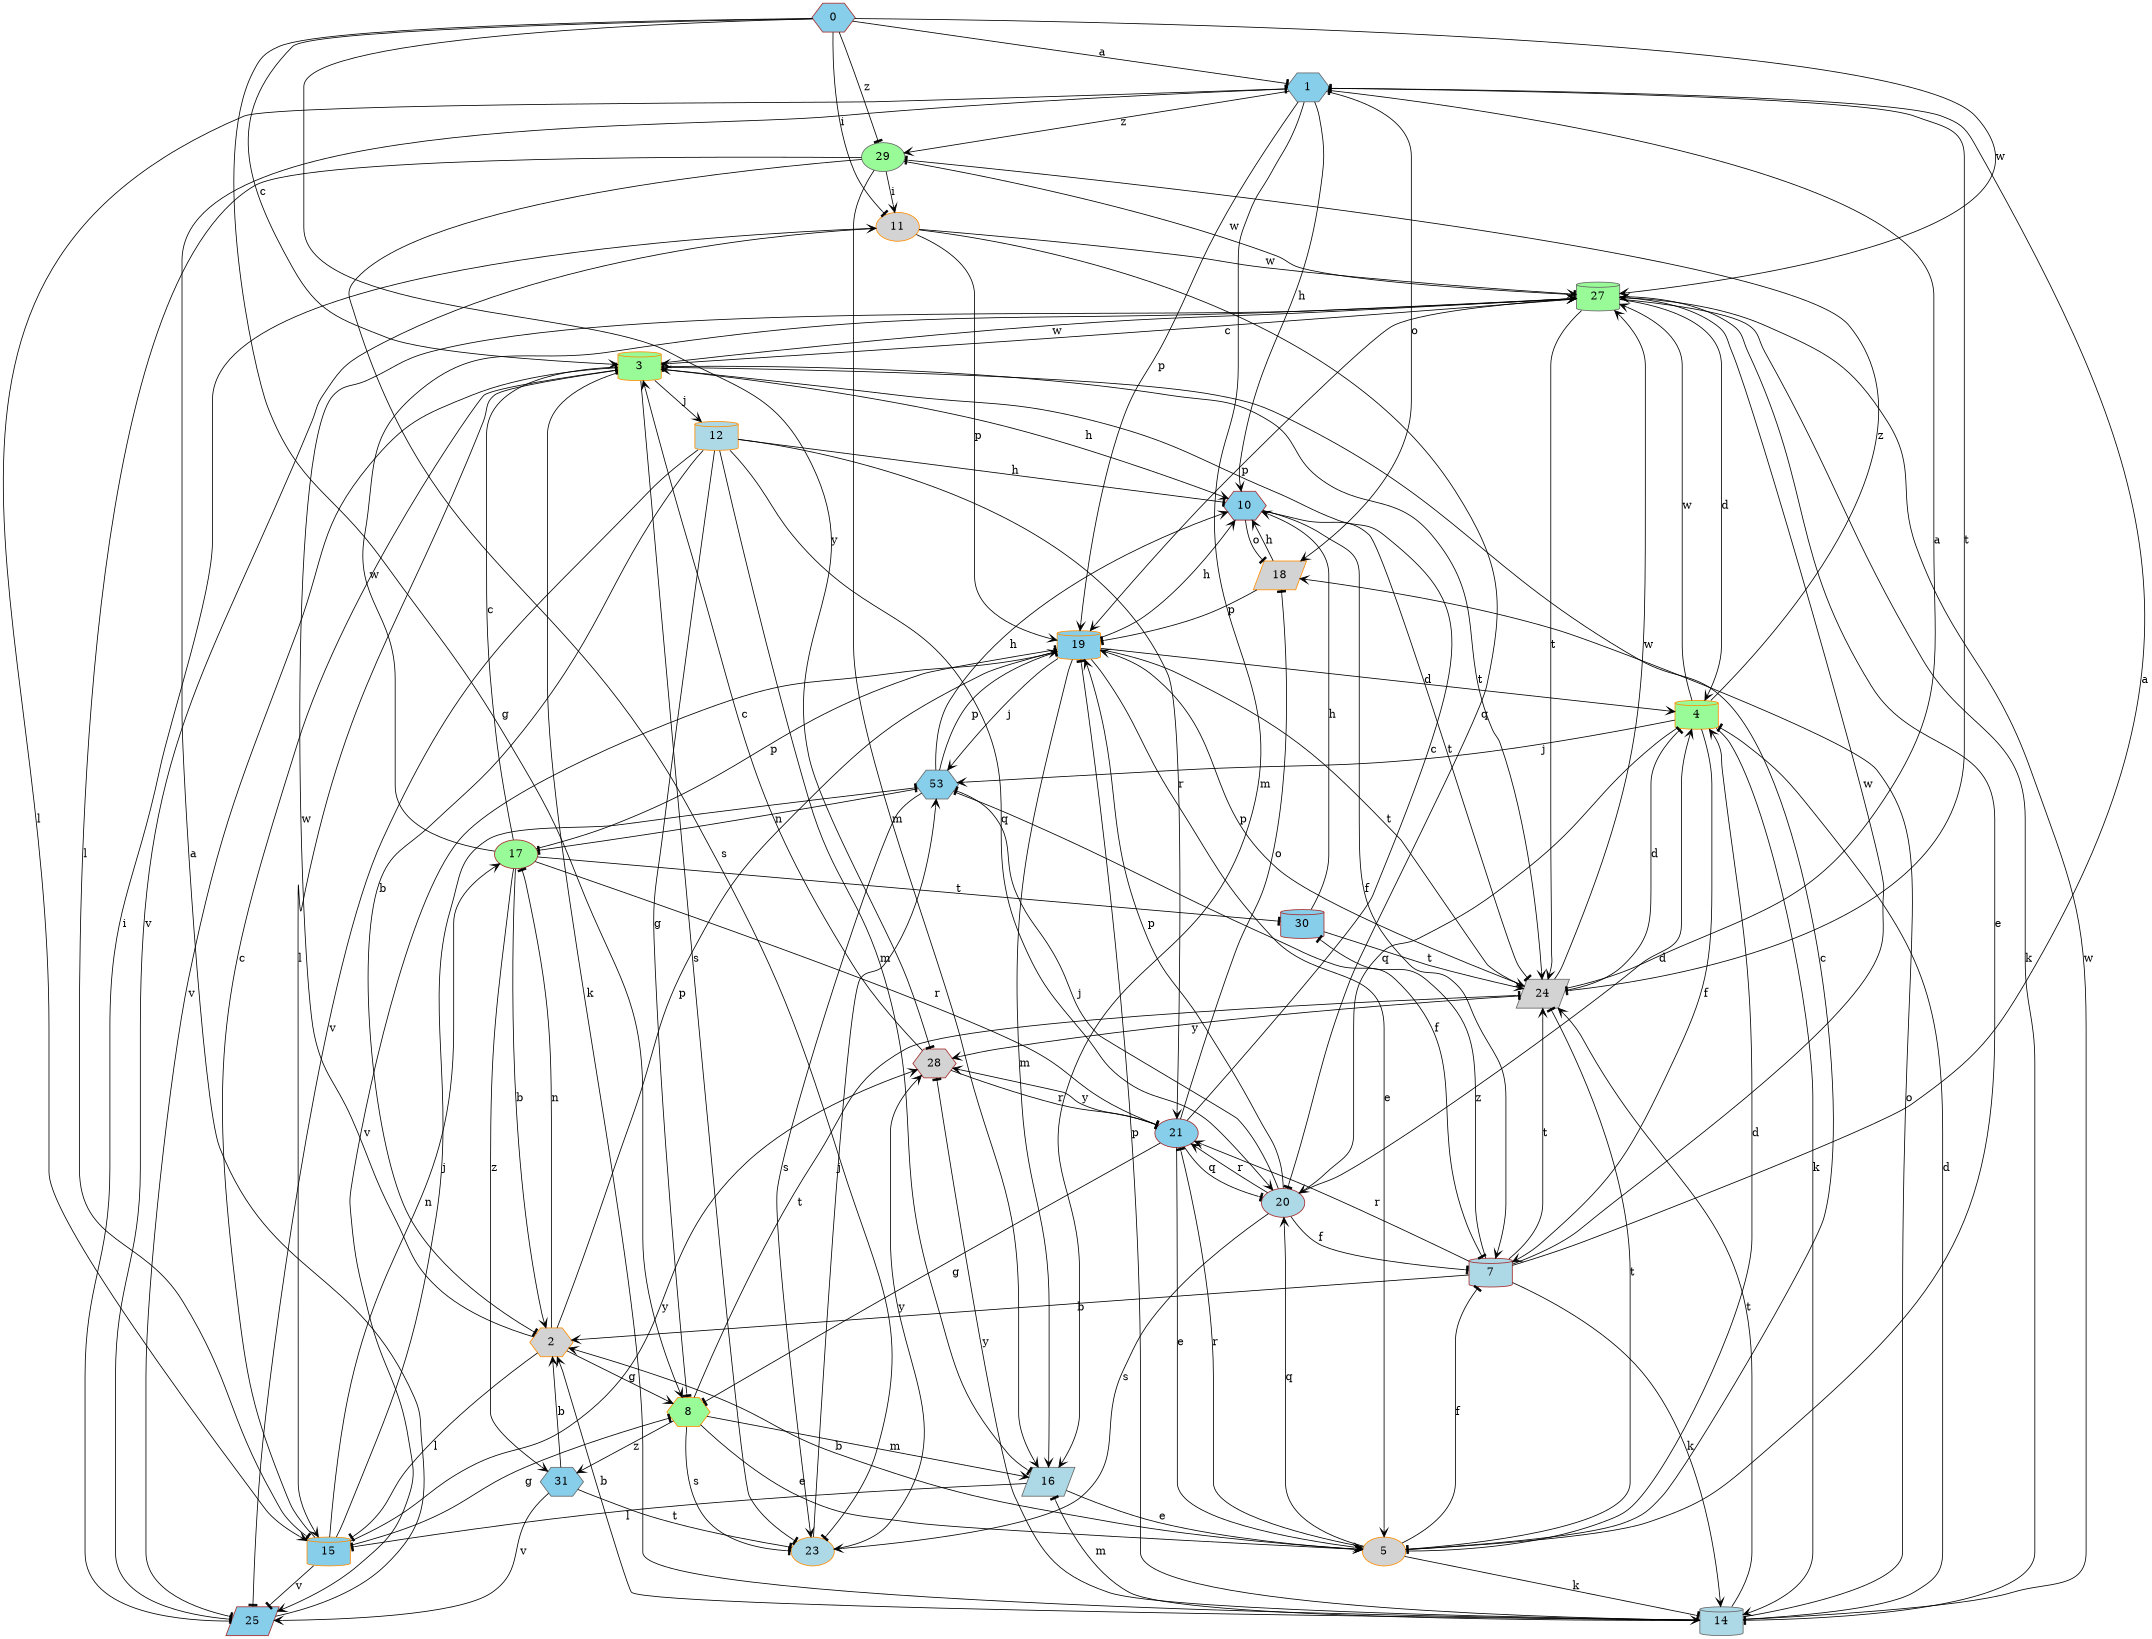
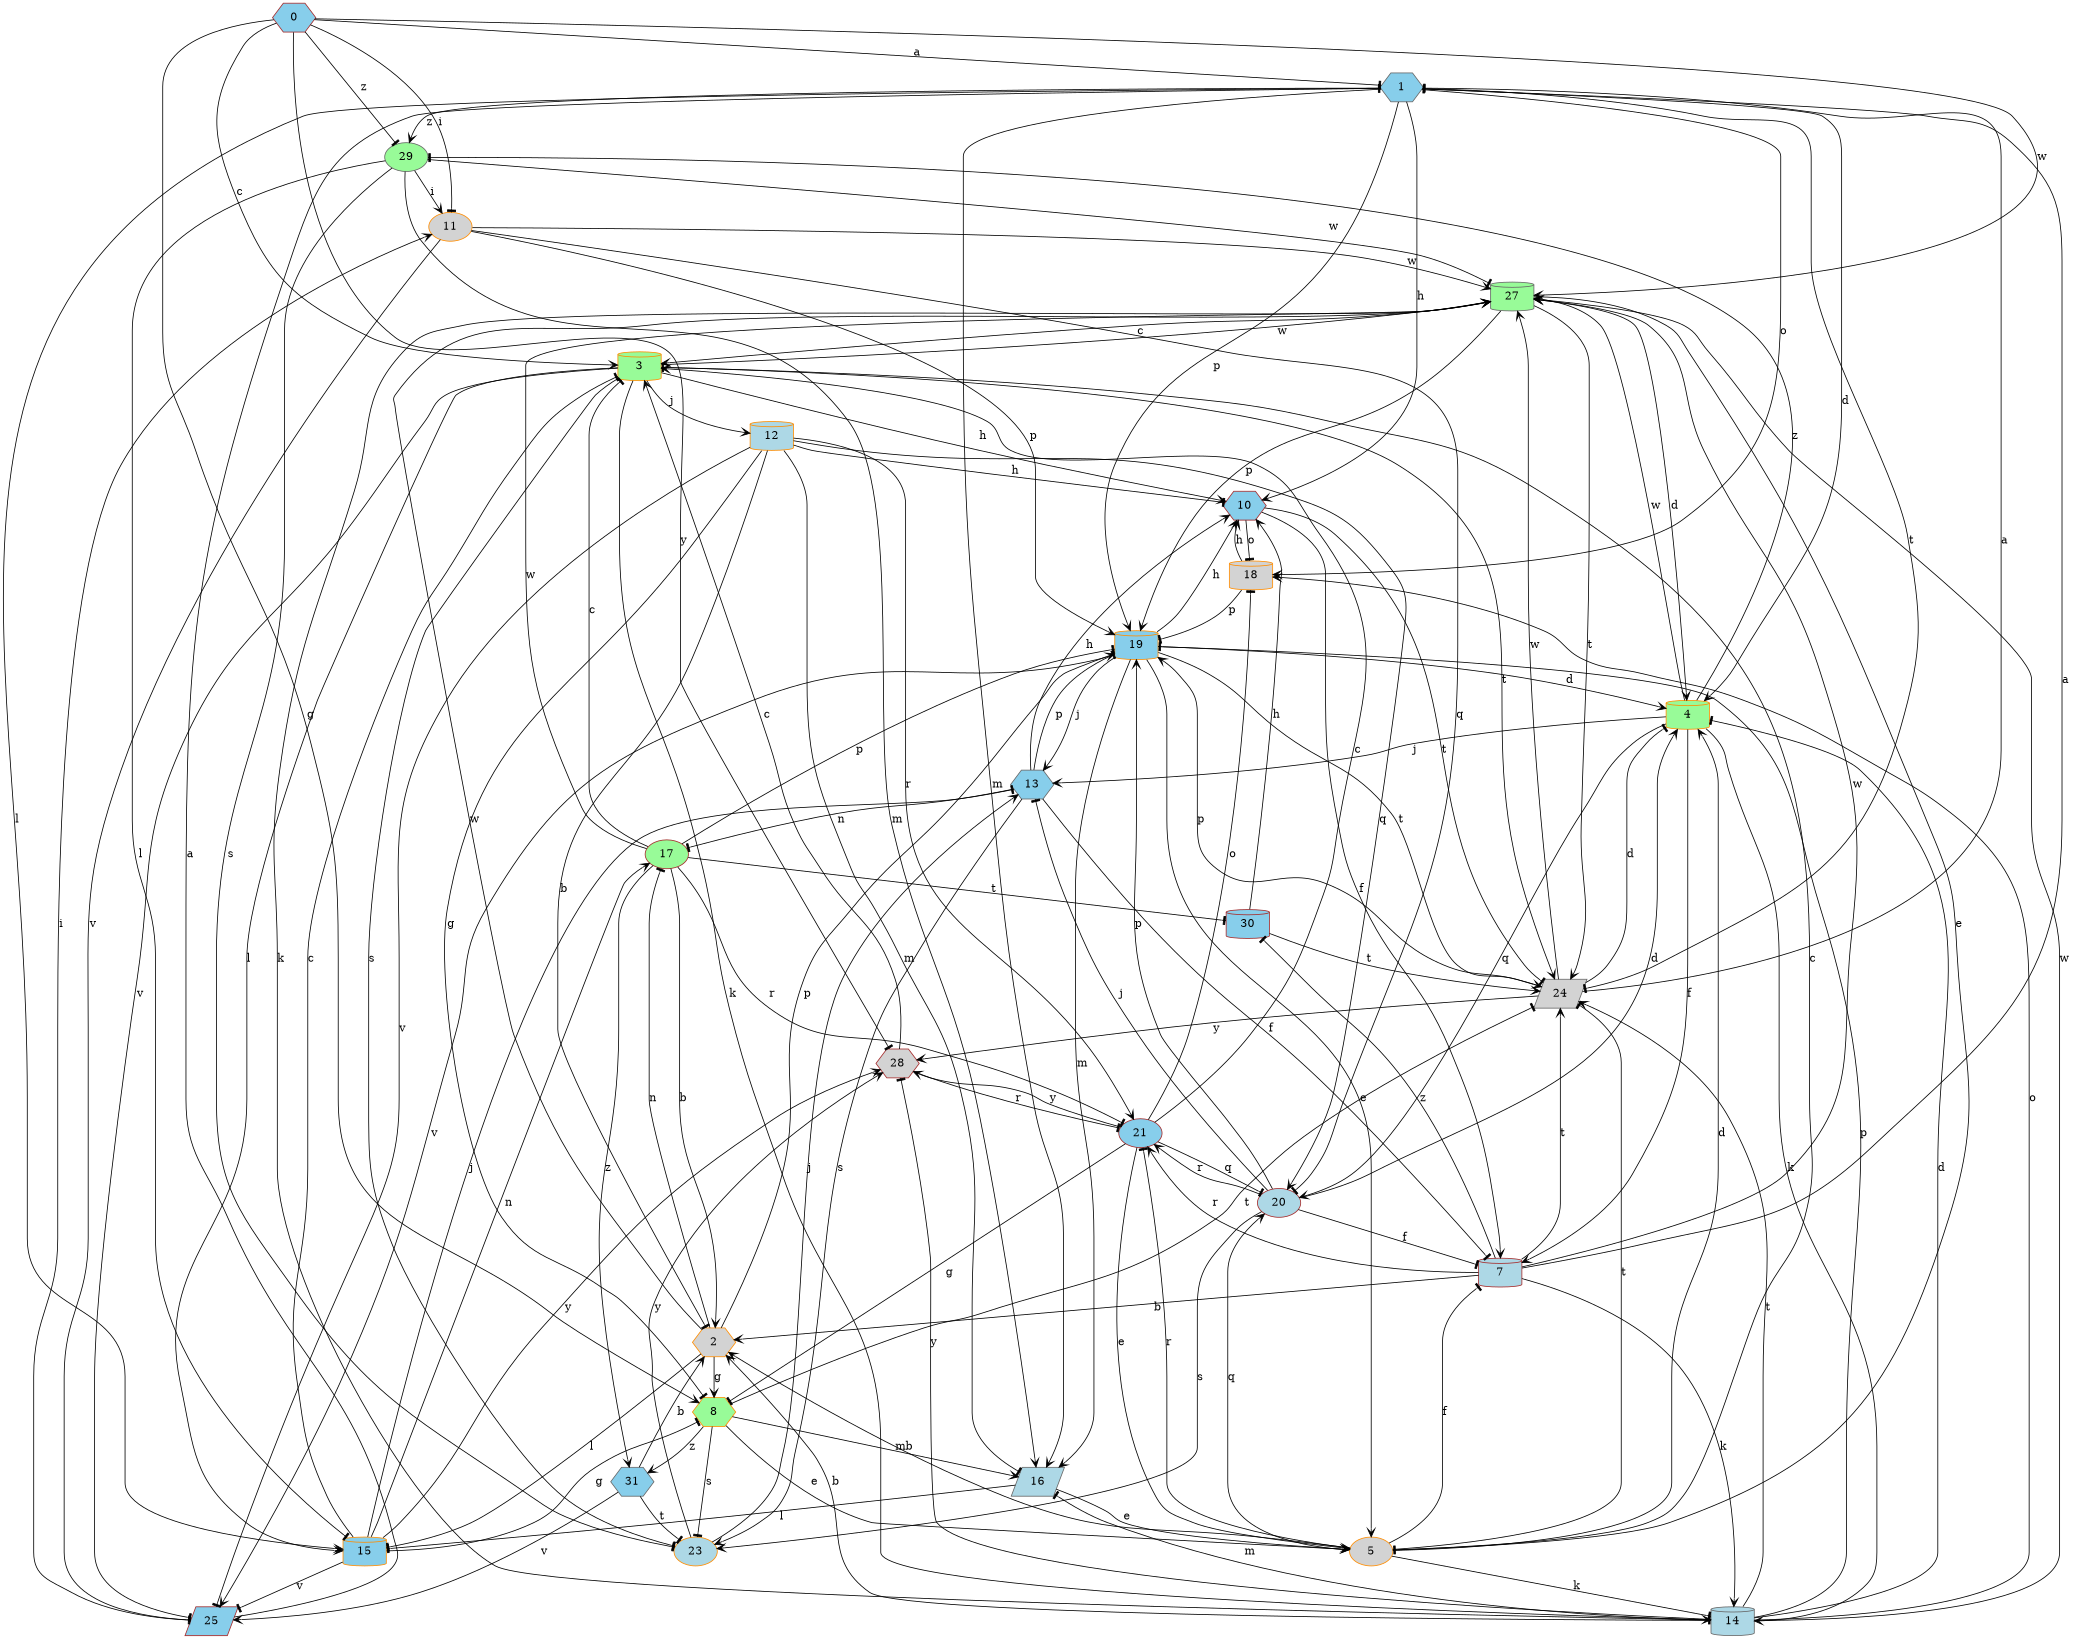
none -> (1842, 219)
(1280, 575) -> (1251, 575)
(937, 785) -> (1032, 785)
